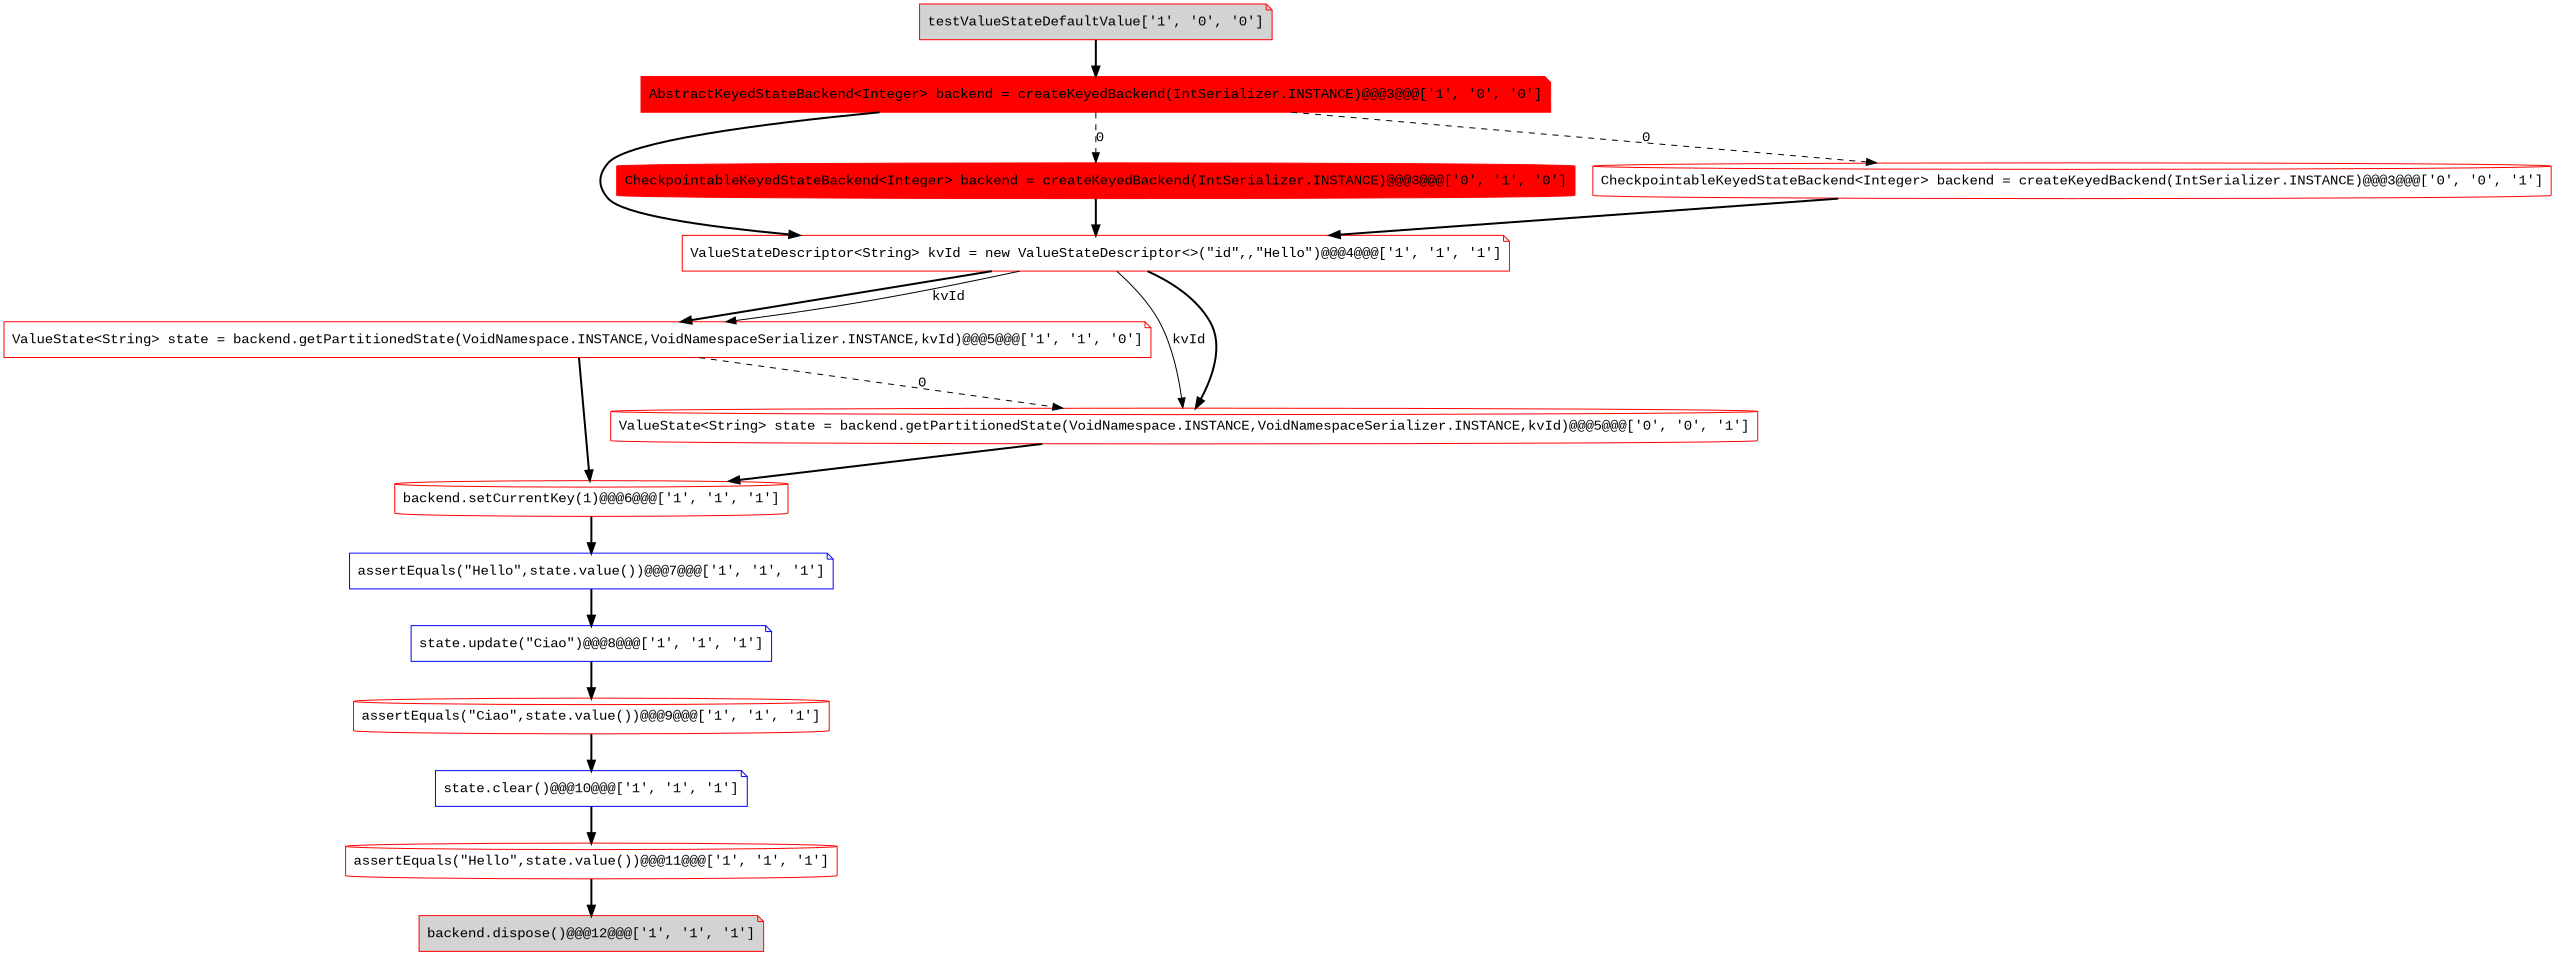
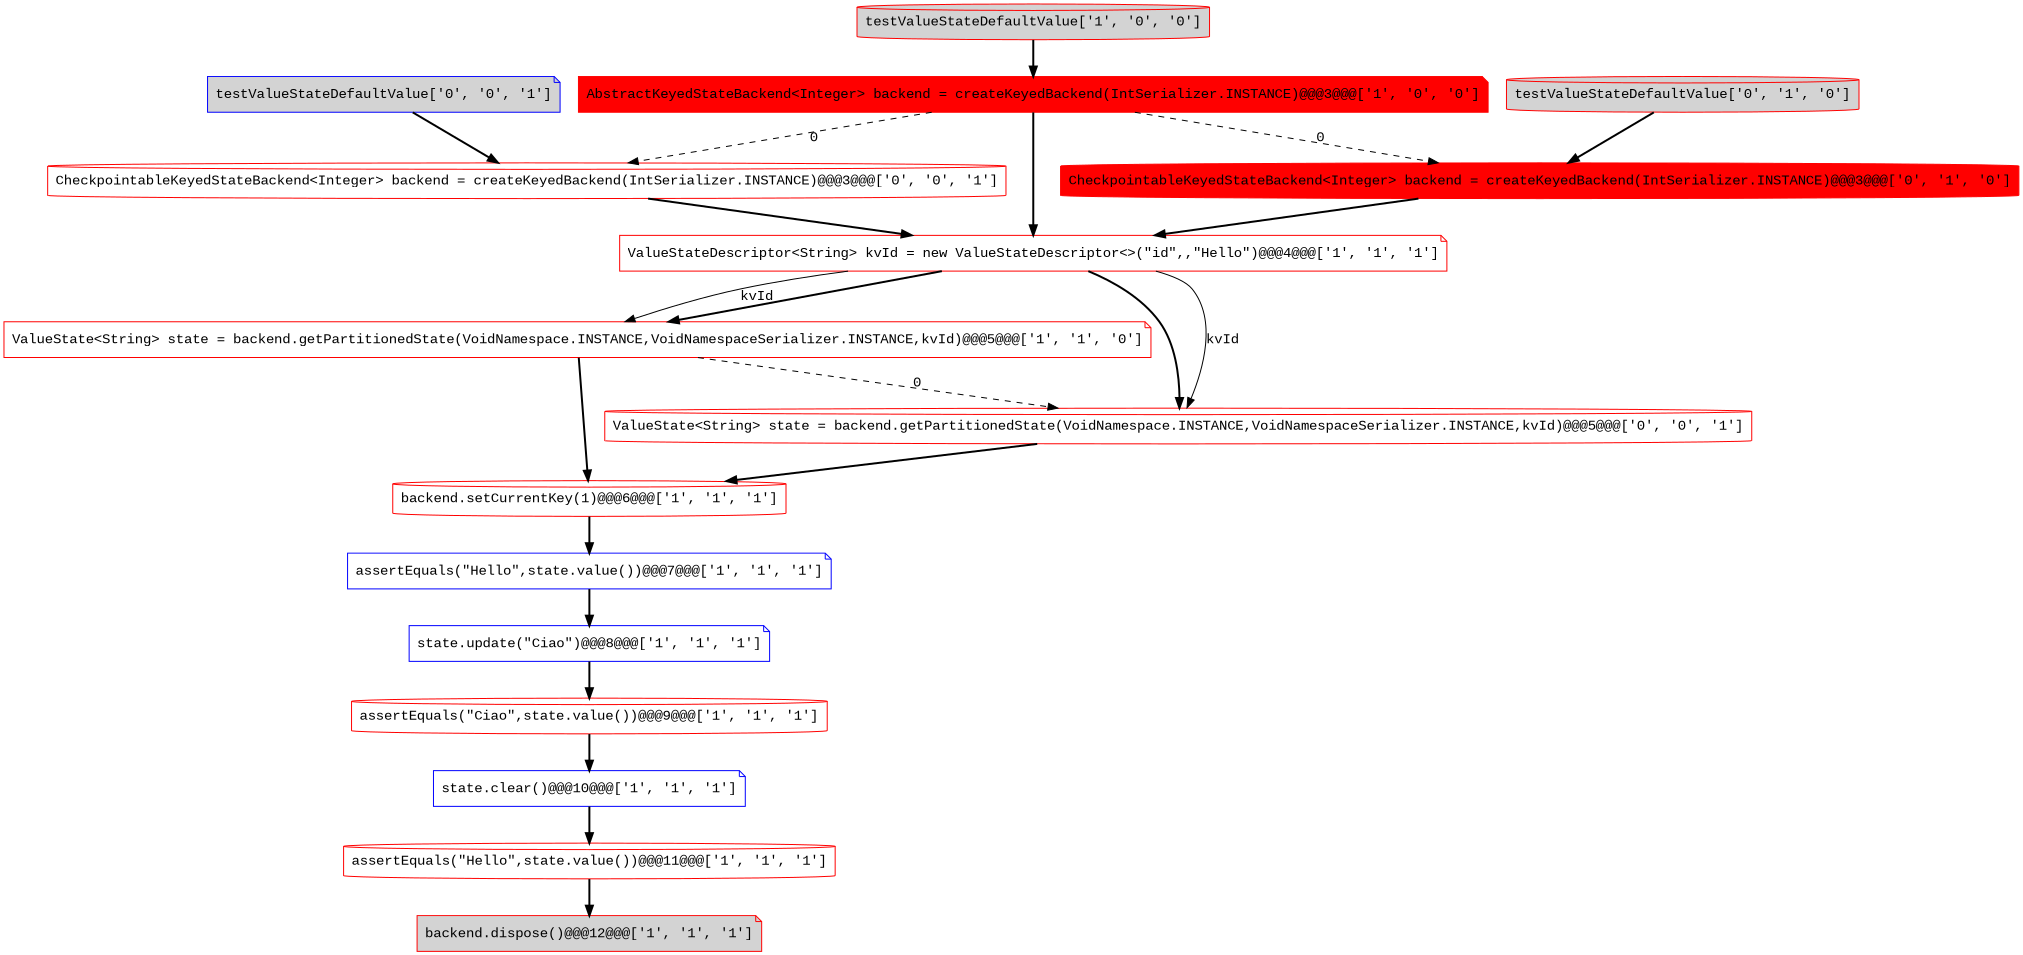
(1096, 22) -> (1033, 22)
none -> (384, 94)
none -> (1683, 94)
